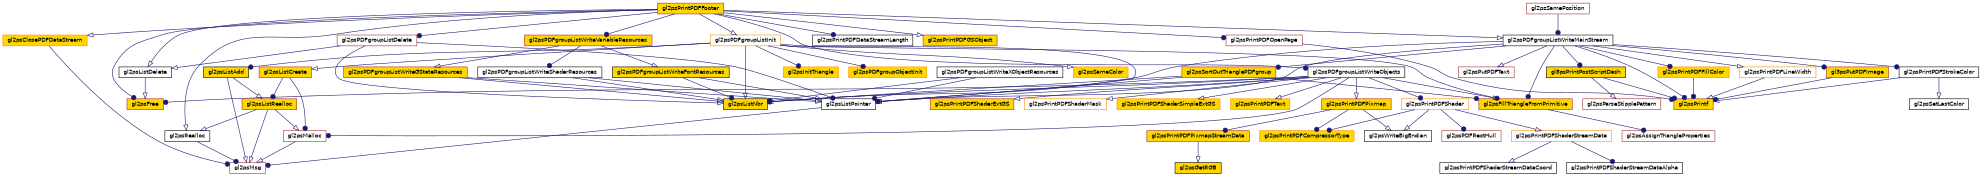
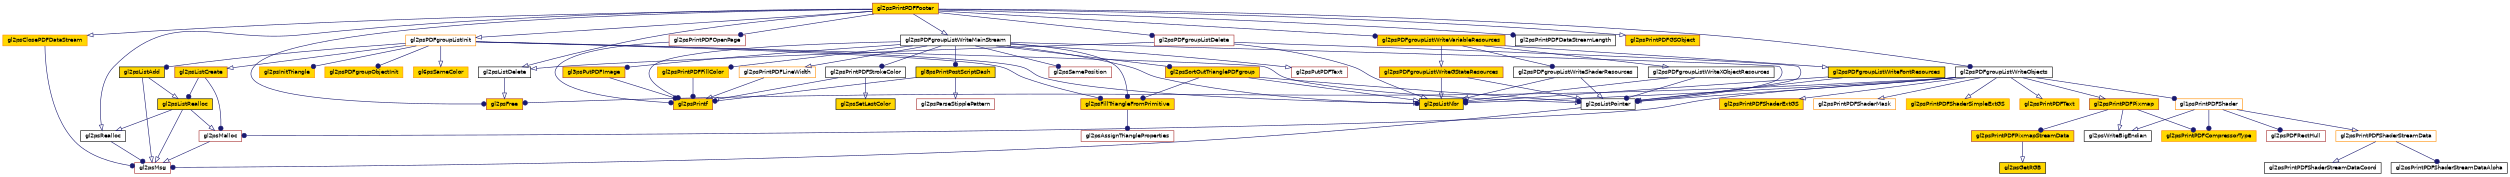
(1558, 22) -> (1004, 53)
none -> (1573, 56)
(1101, 72) -> (441, 72)
(1438, 88) -> none
(269, 104) -> (185, 104)
(1435, 104) -> (2209, 104)
(1939, 104) -> (866, 104)
